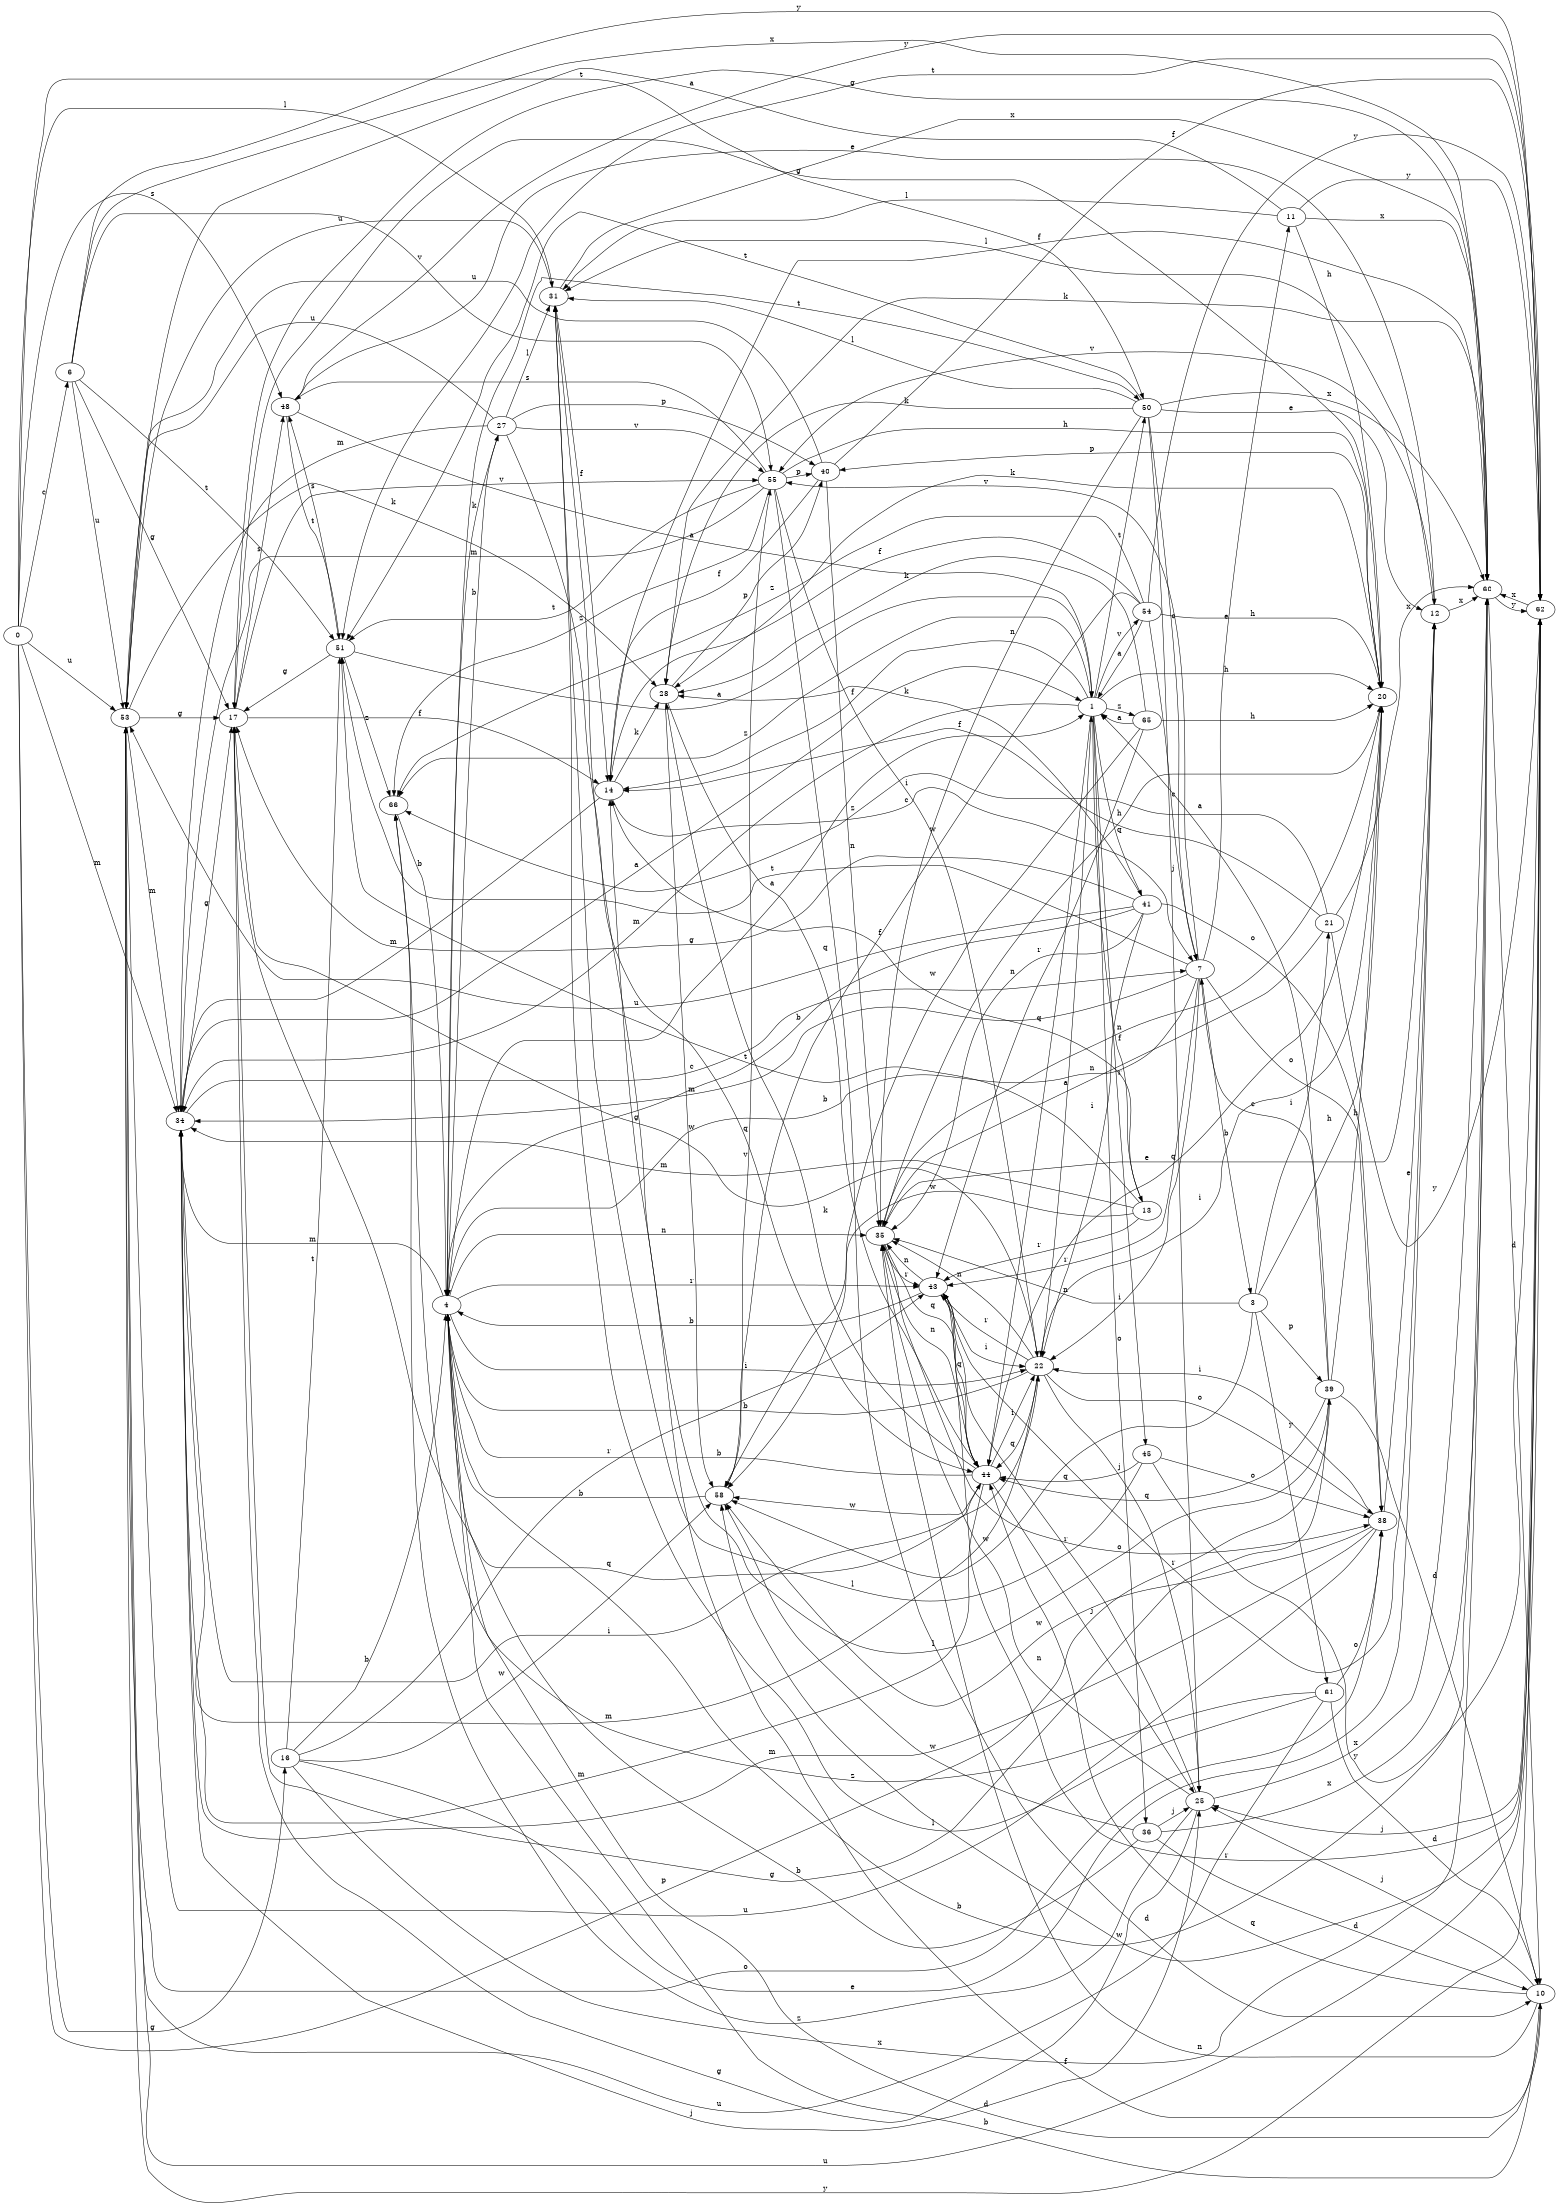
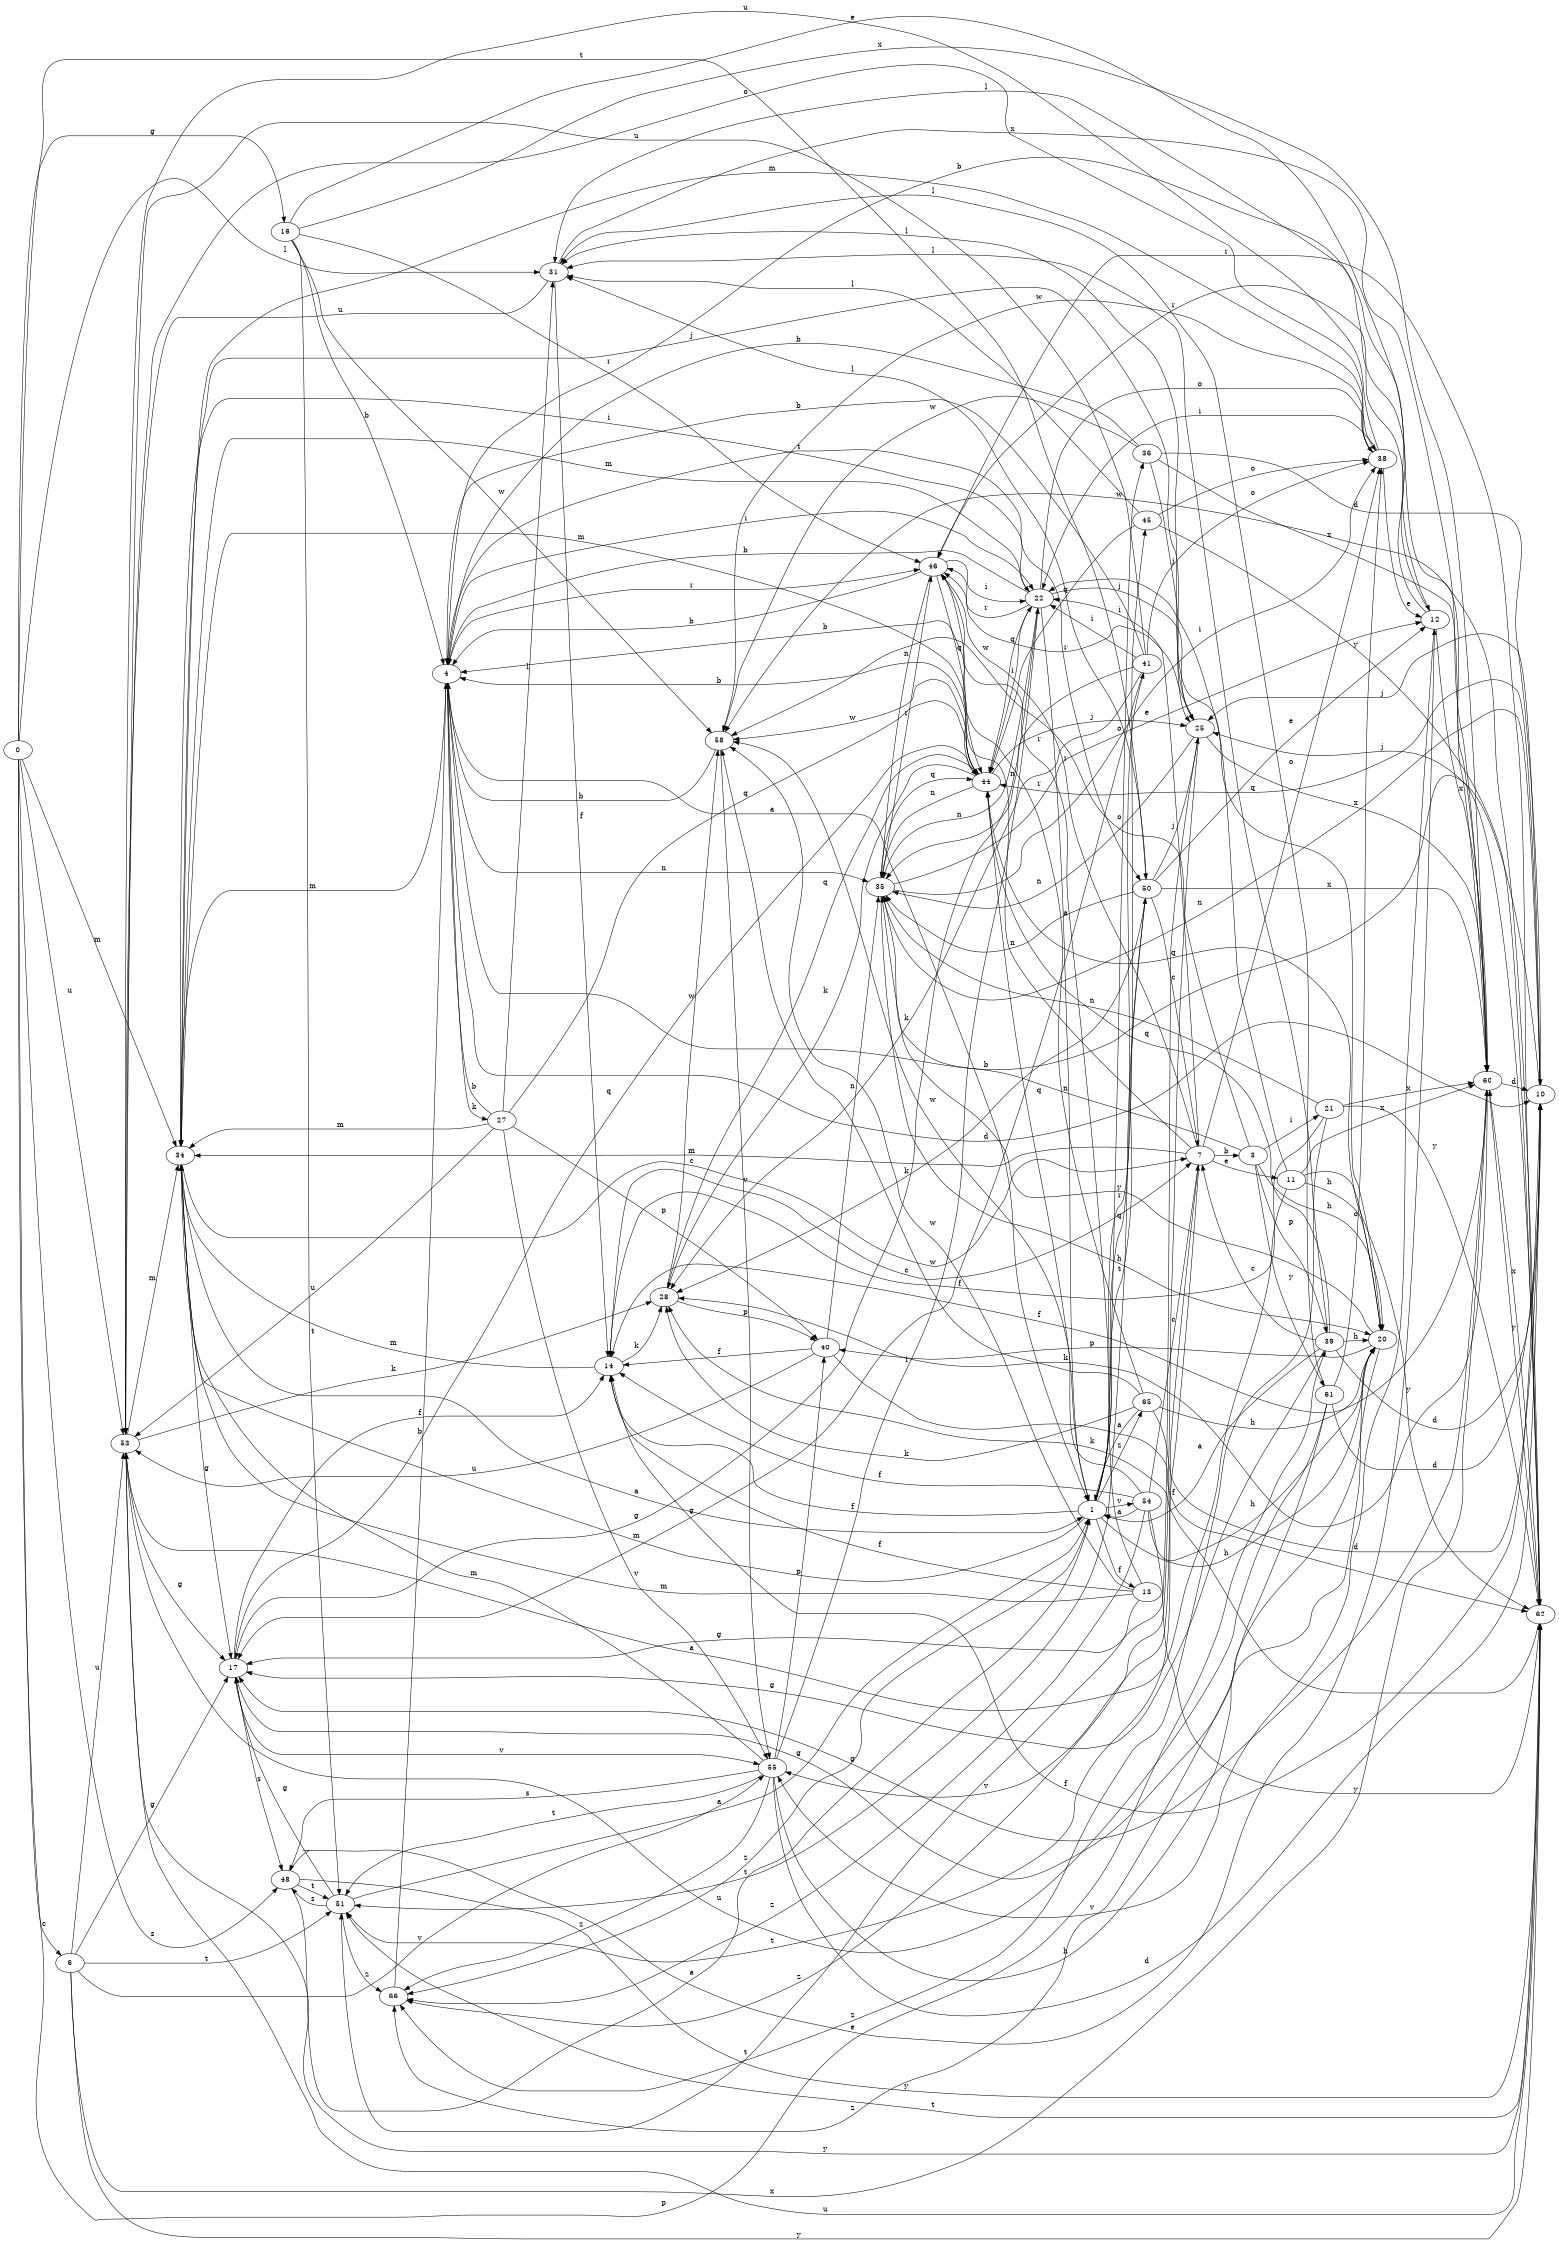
(1073, 483) -> (1155, 1482)
(1120, 1027) -> (1120, 1188)
(933, 1287) -> (933, 567)
none -> (1503, 1536)
